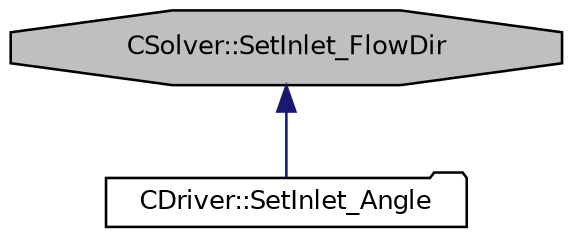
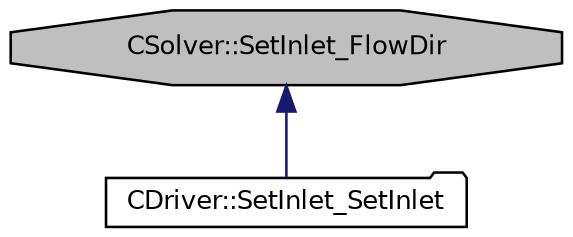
(286, 202) -> (286, 202)
